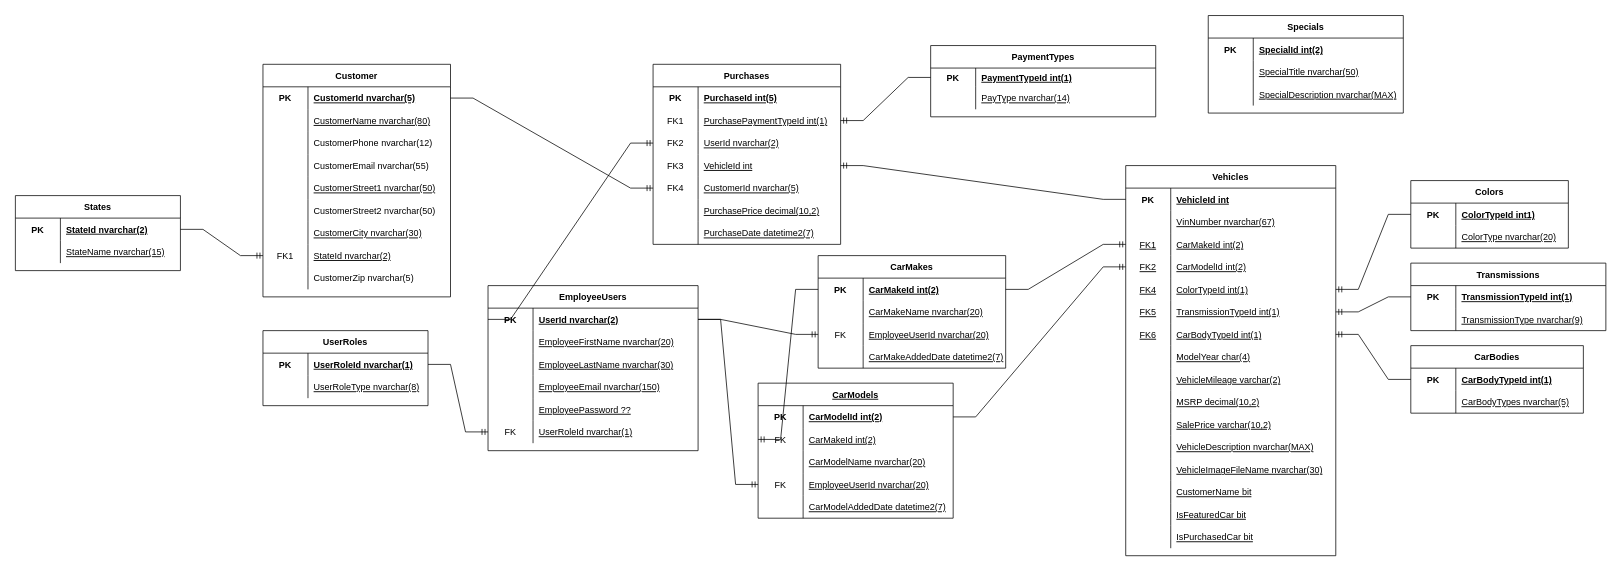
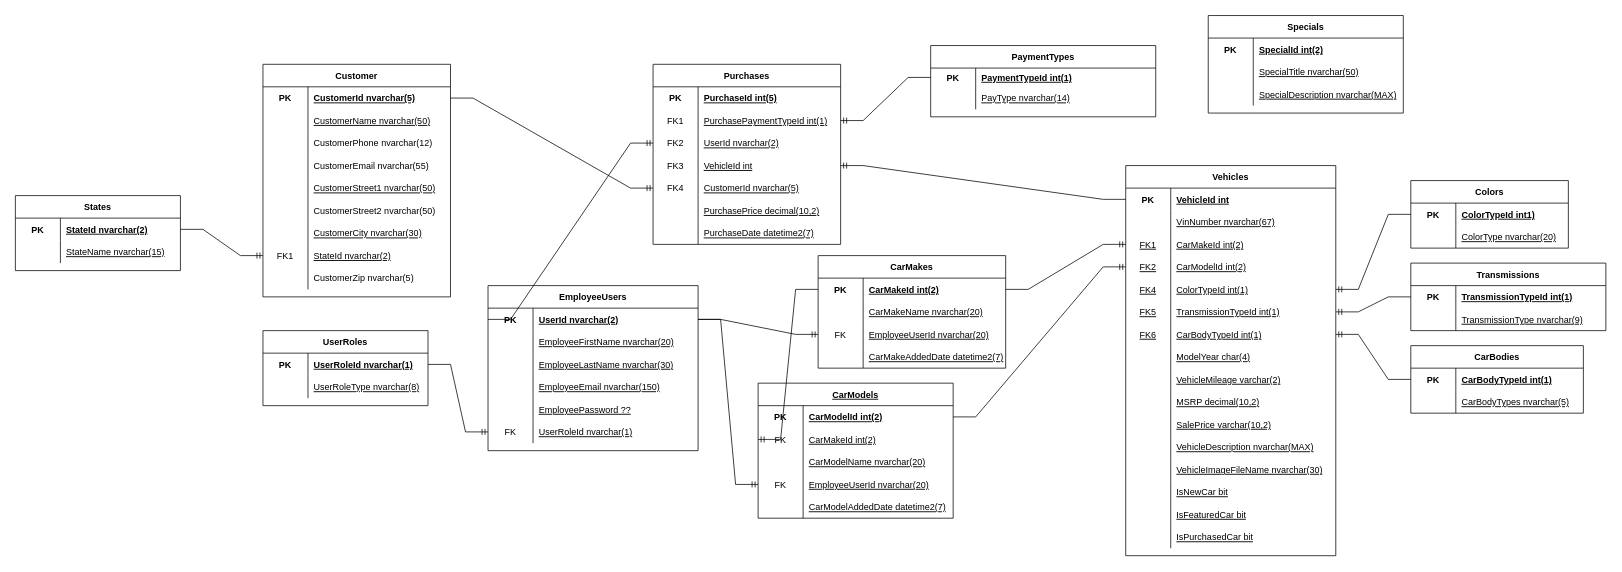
(375, 121) -> (375, 121)
(1214, 492) -> (1204, 492)
